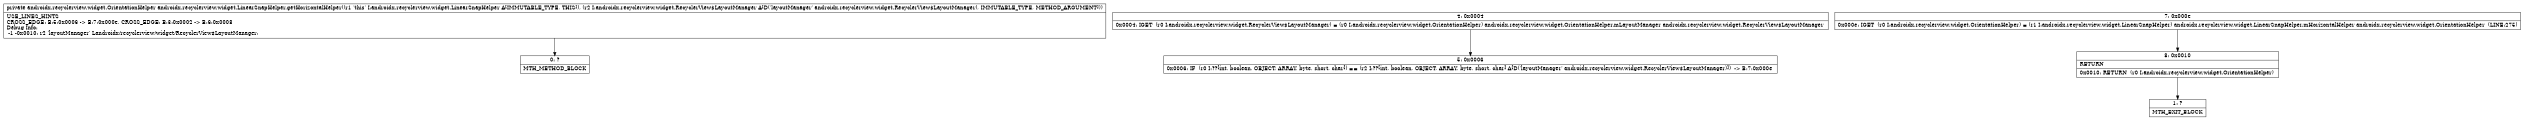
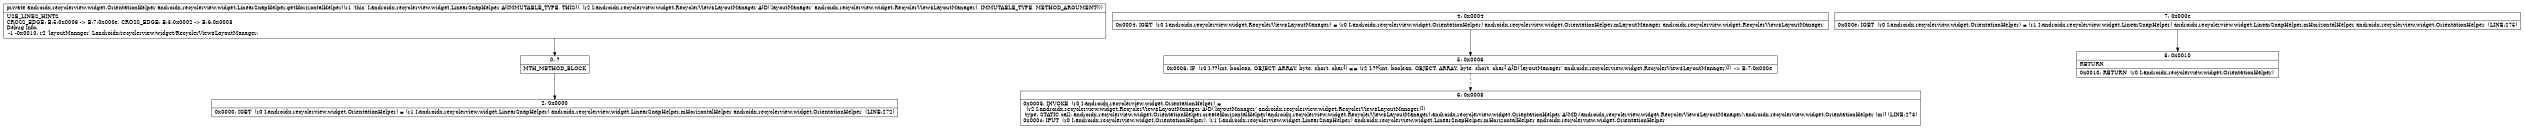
none -> (555, 108)
none -> (1470, 108)
(2178, 108) -> none
